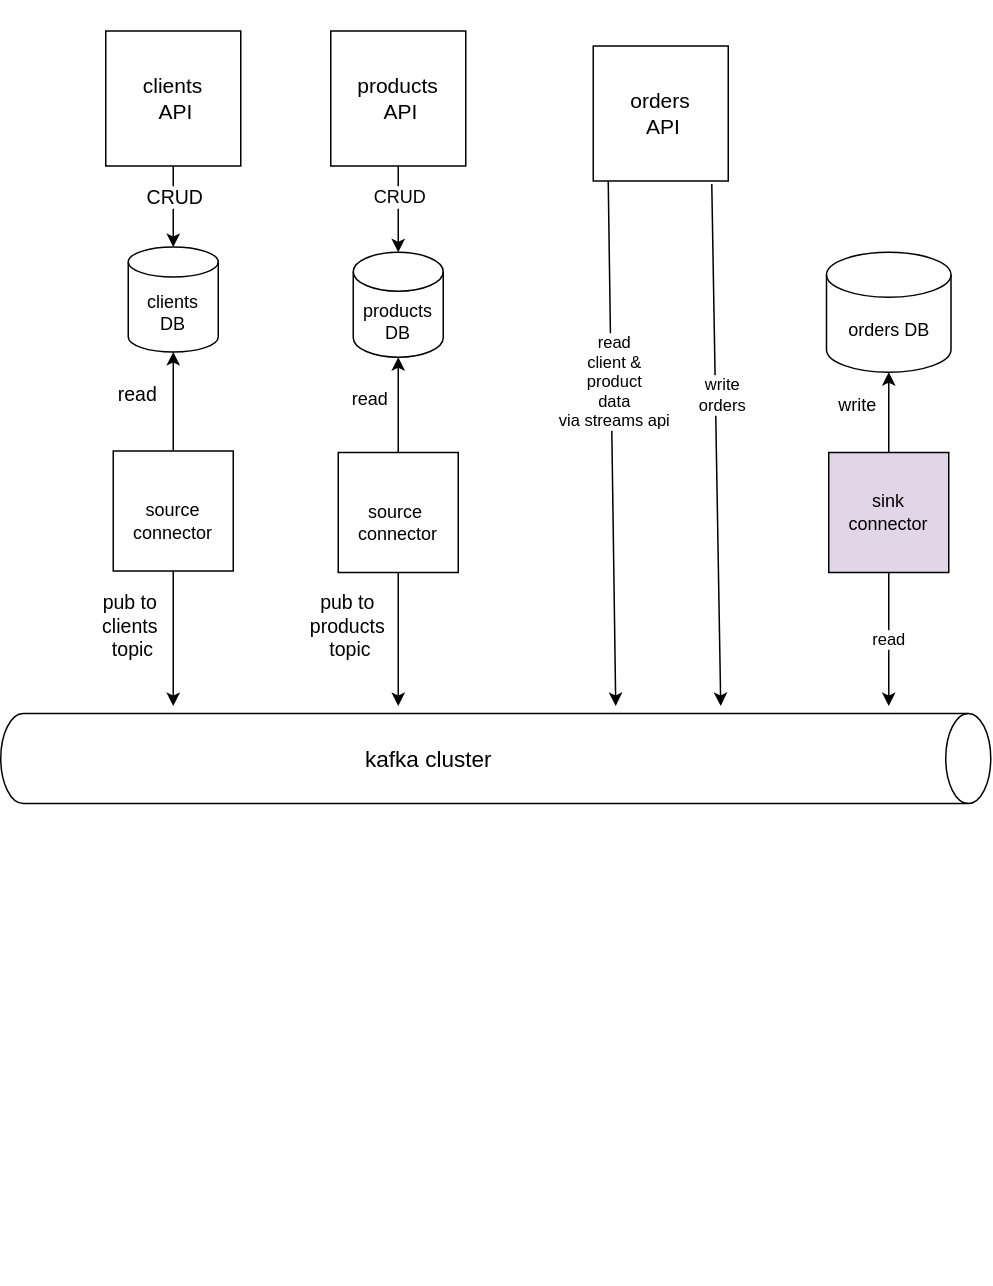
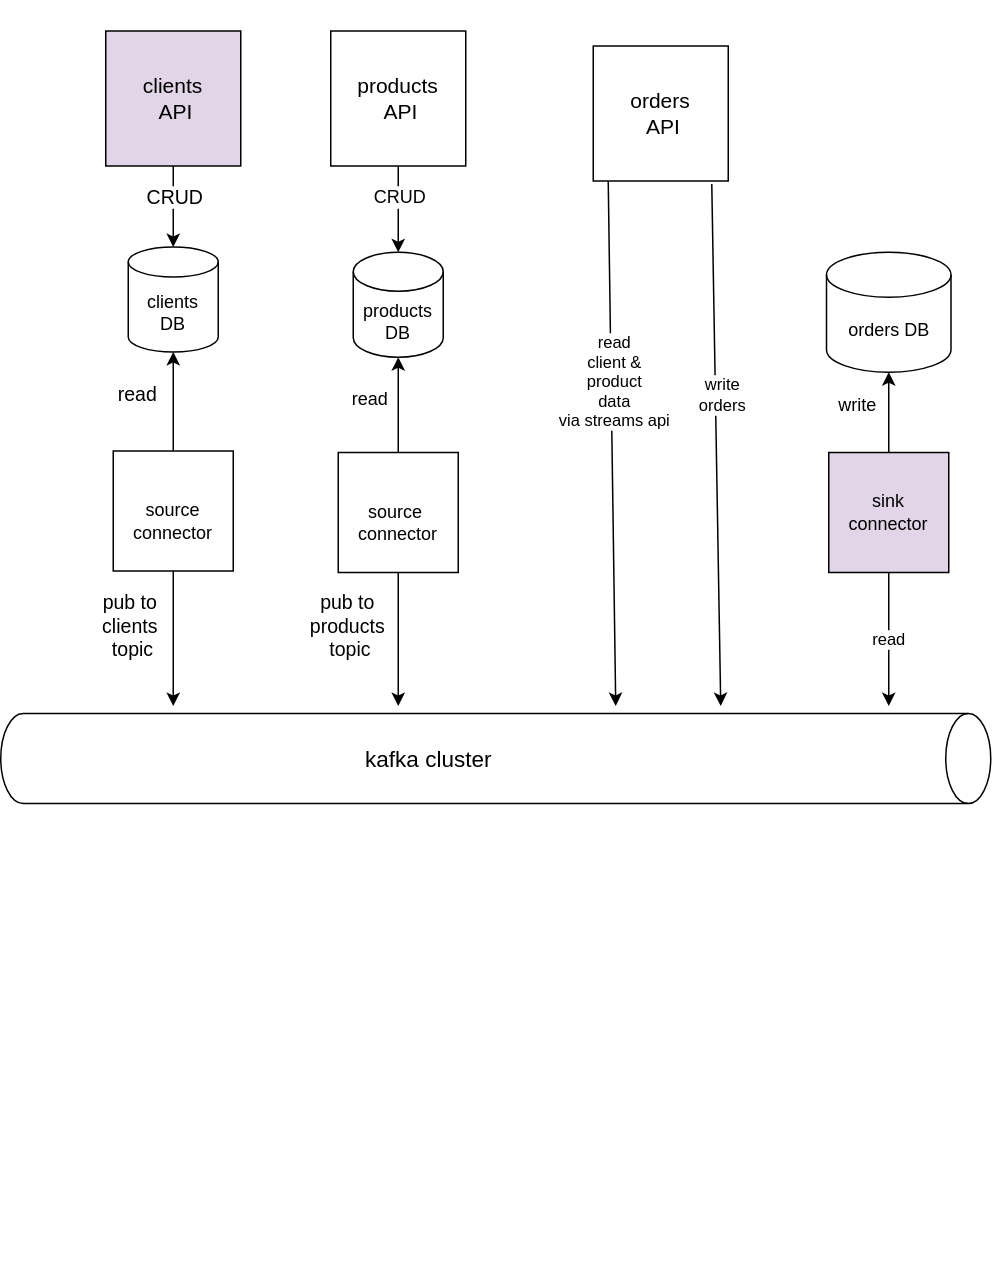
(173, 98) -> (173, 98)
